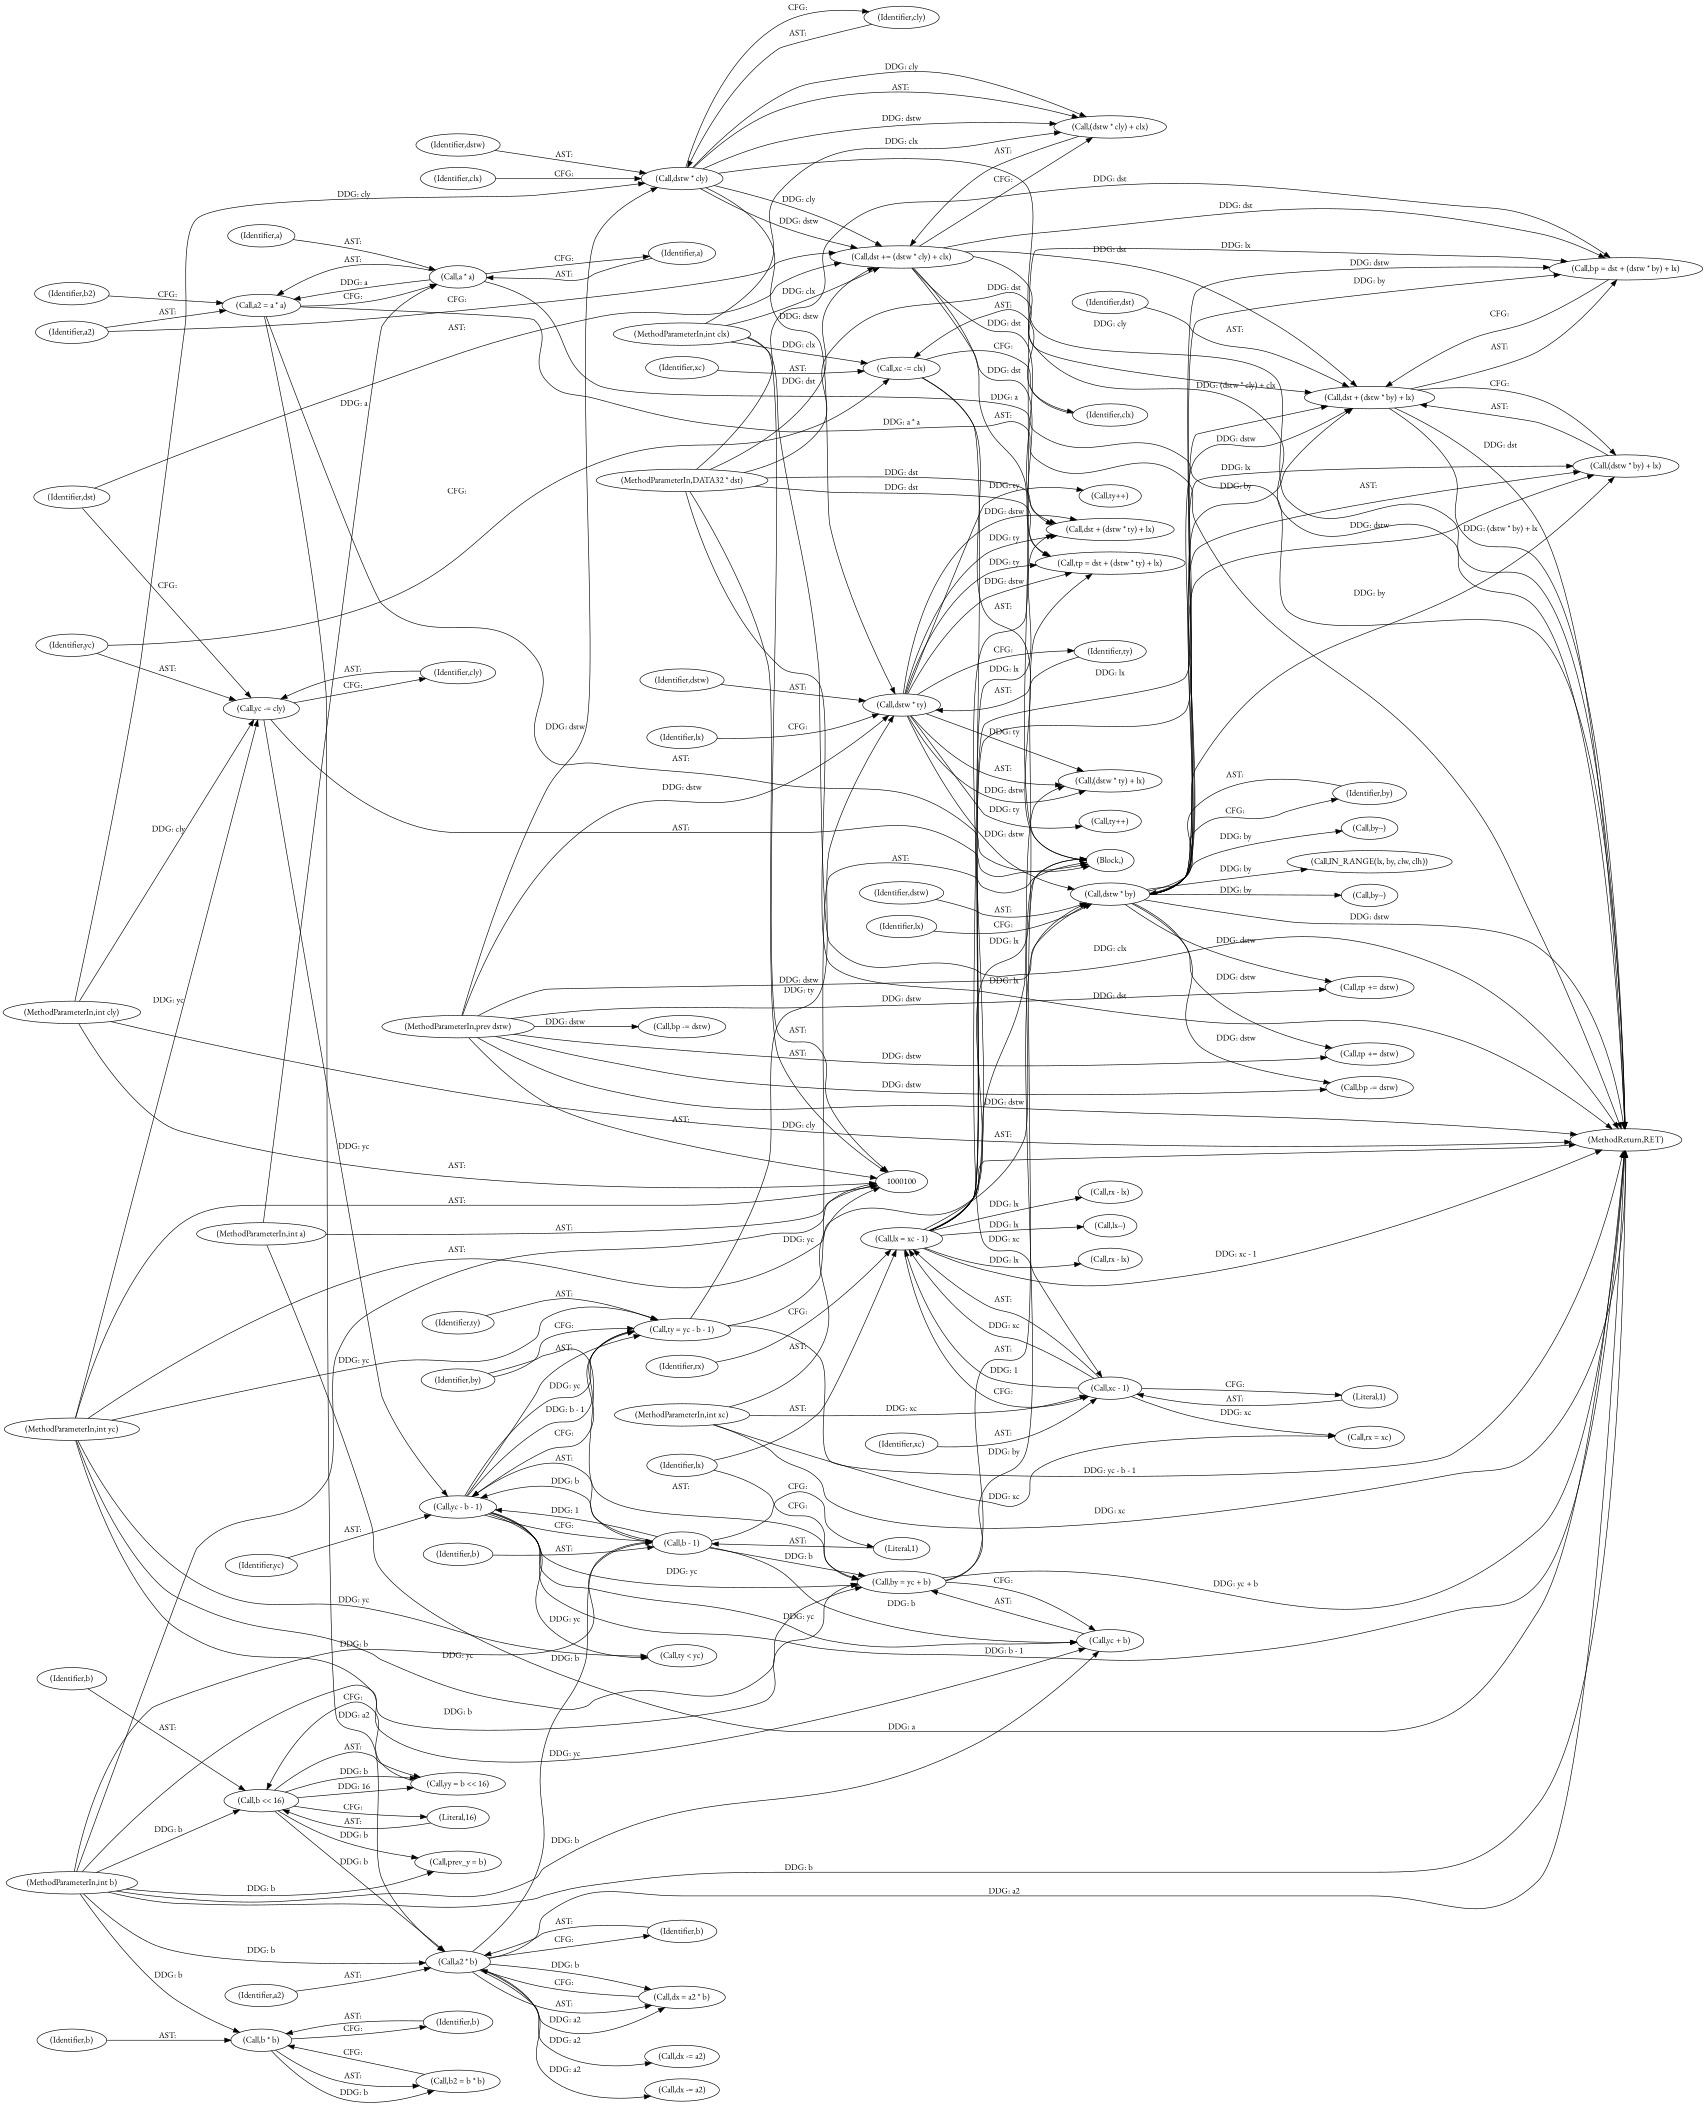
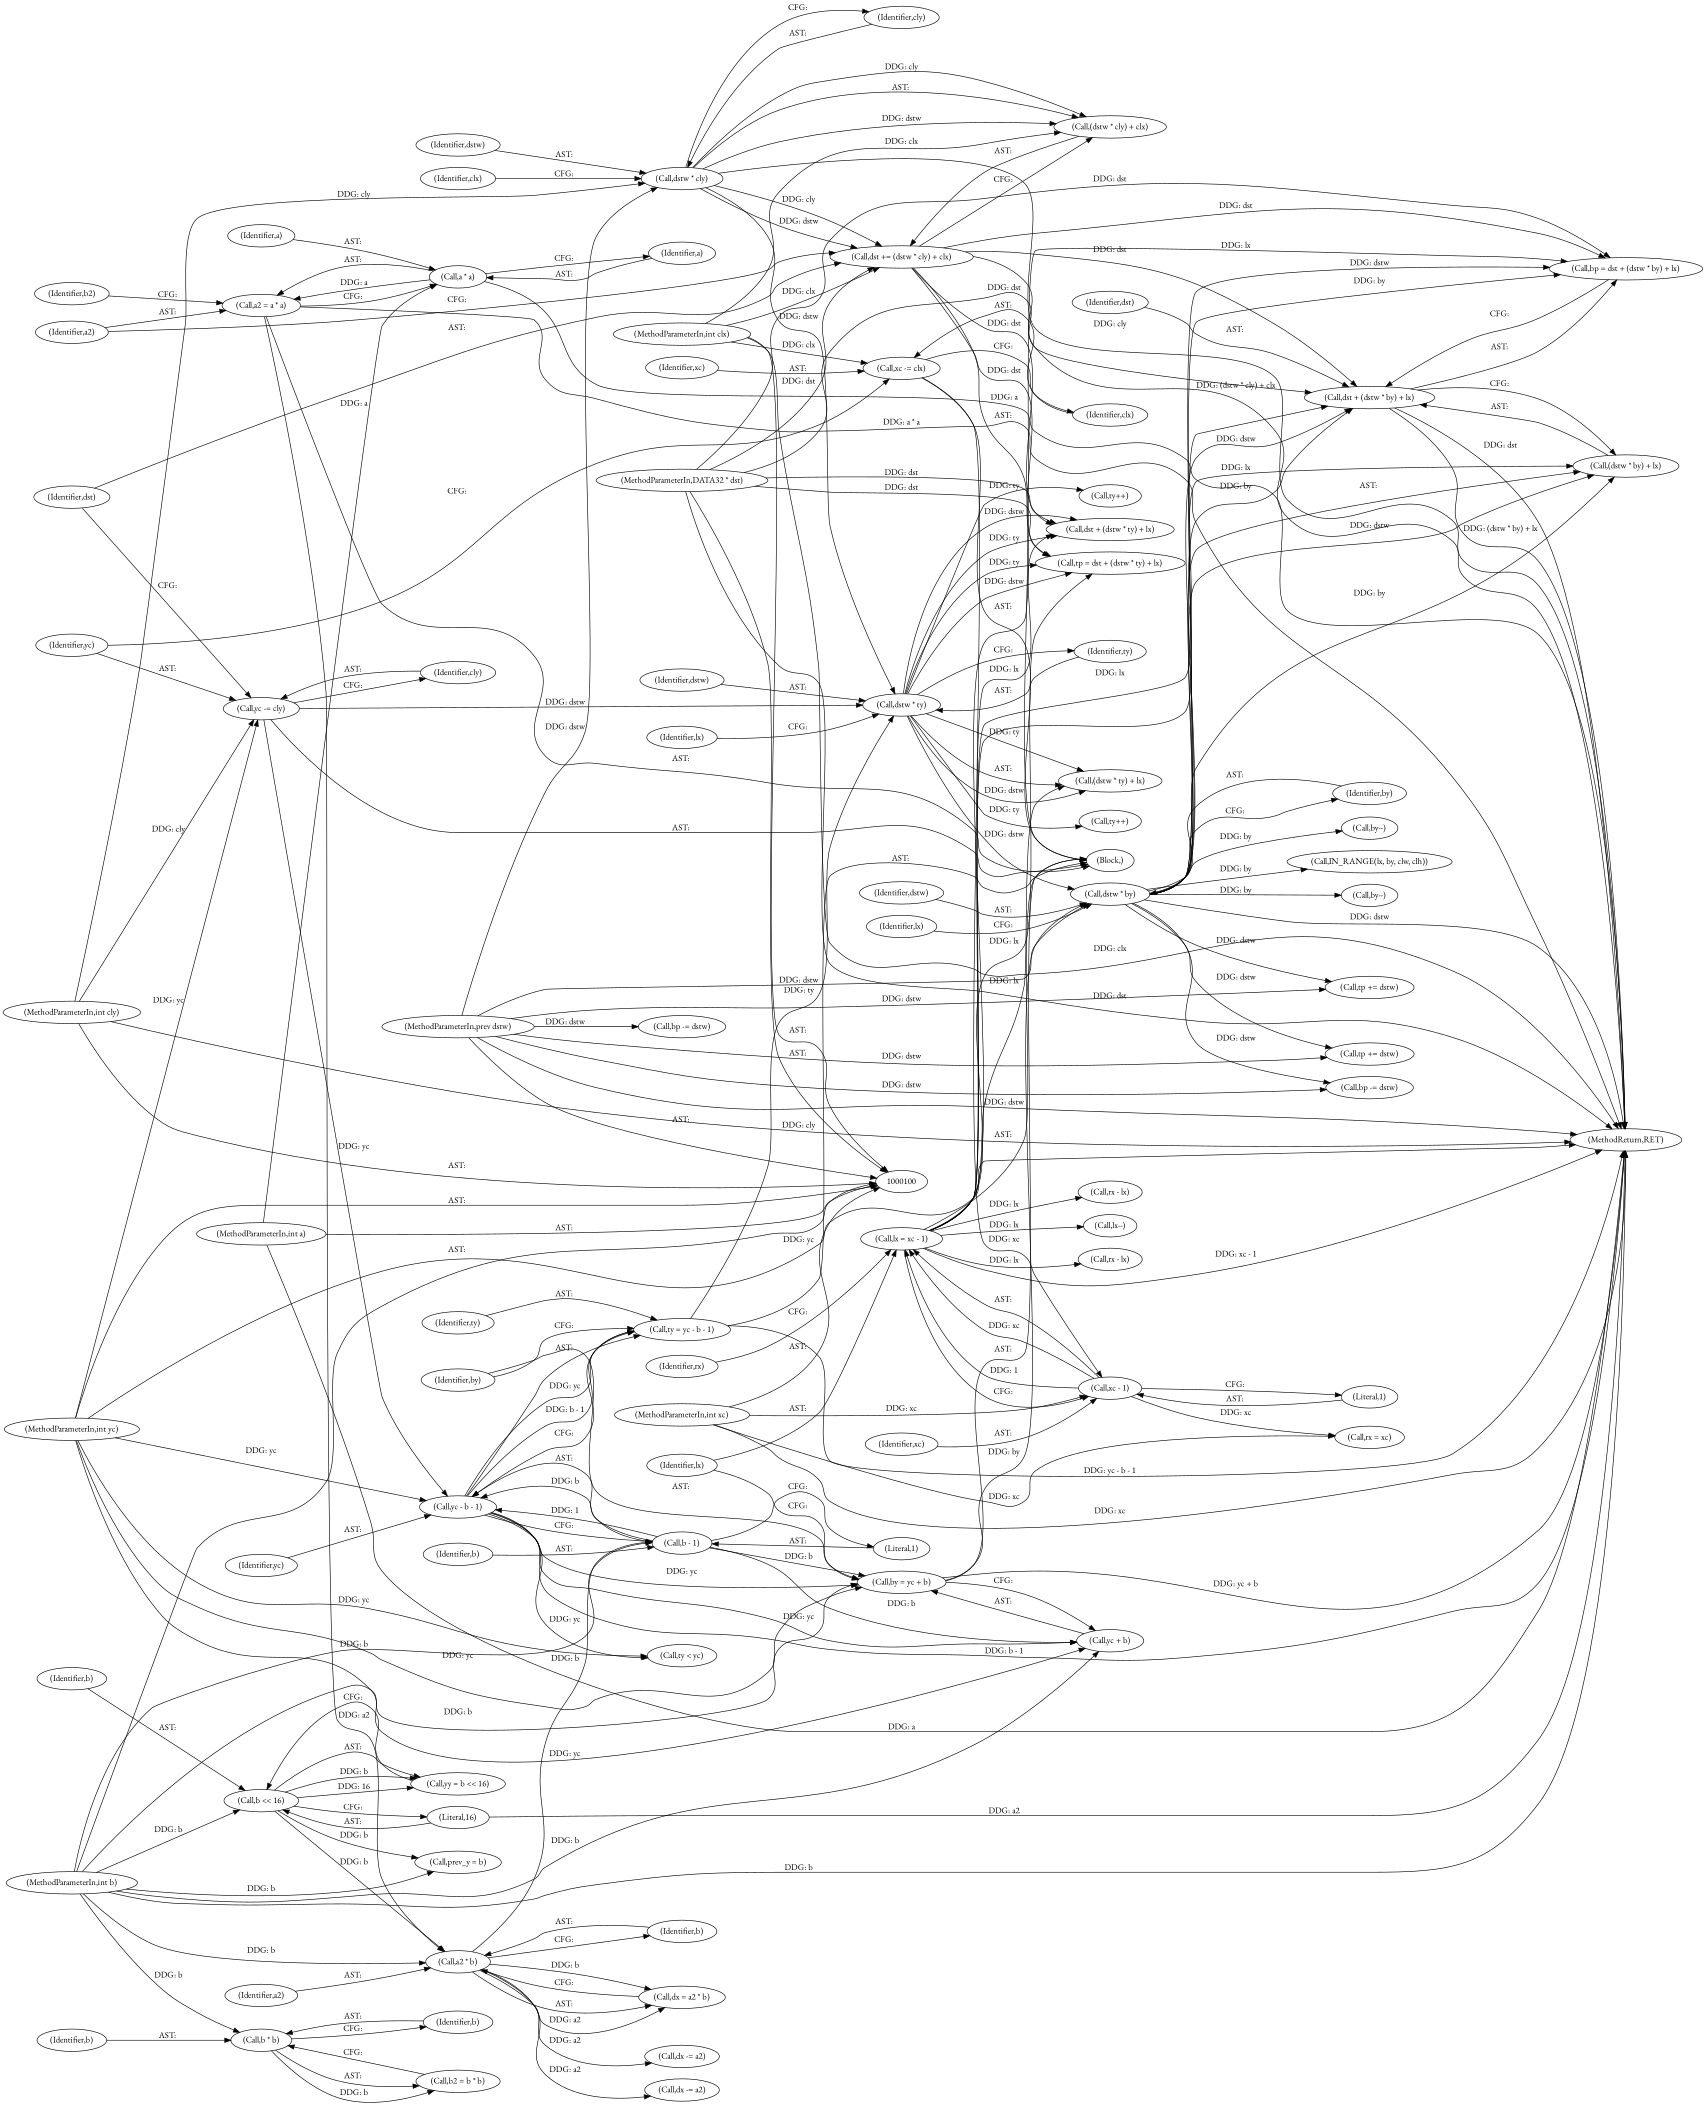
(630, 805) -> (578, 707)
(390, 1362) -> (268, 1469)
(1371, 1896) -> (1323, 1816)
